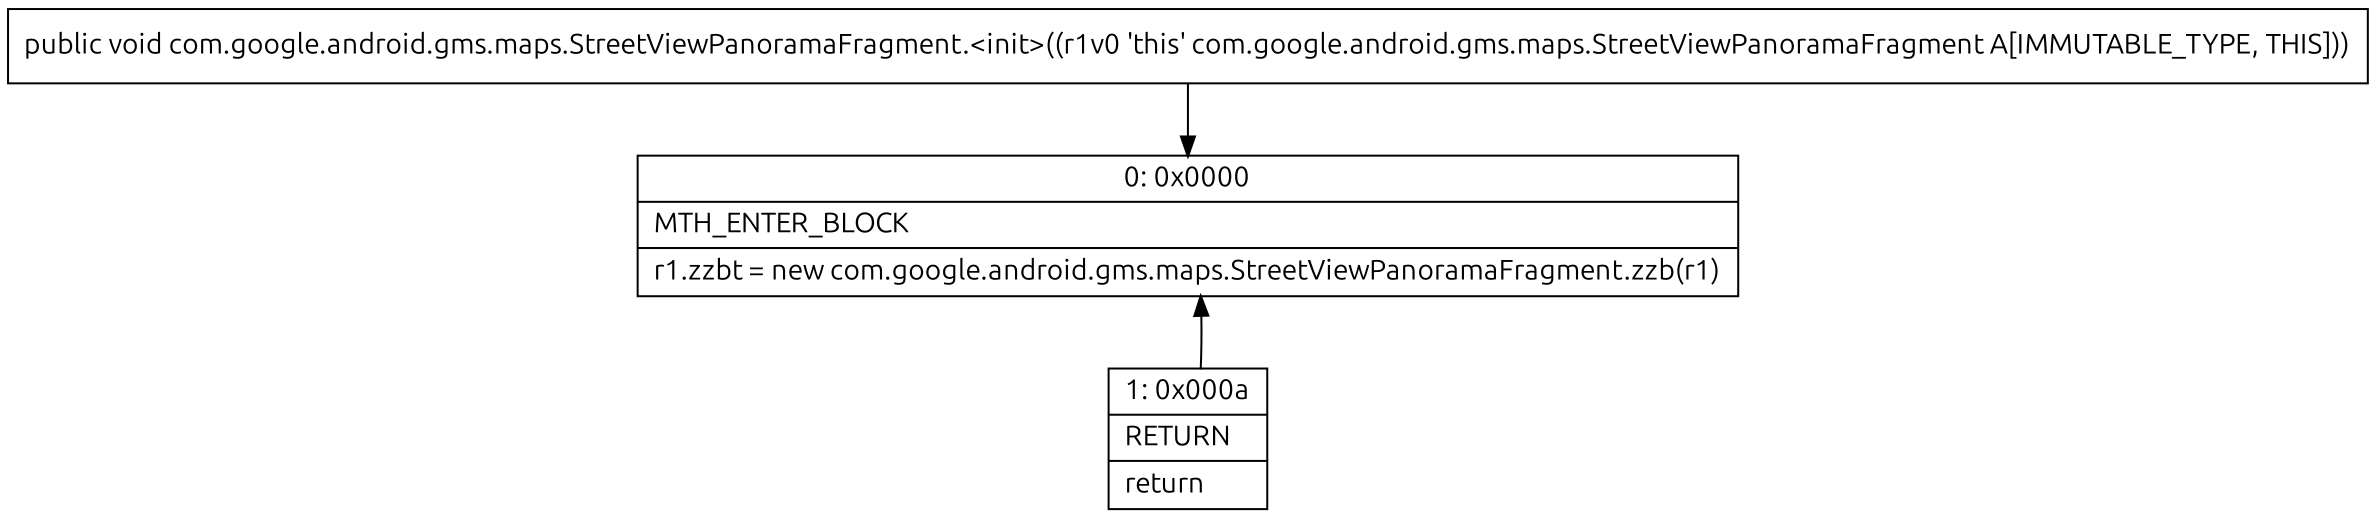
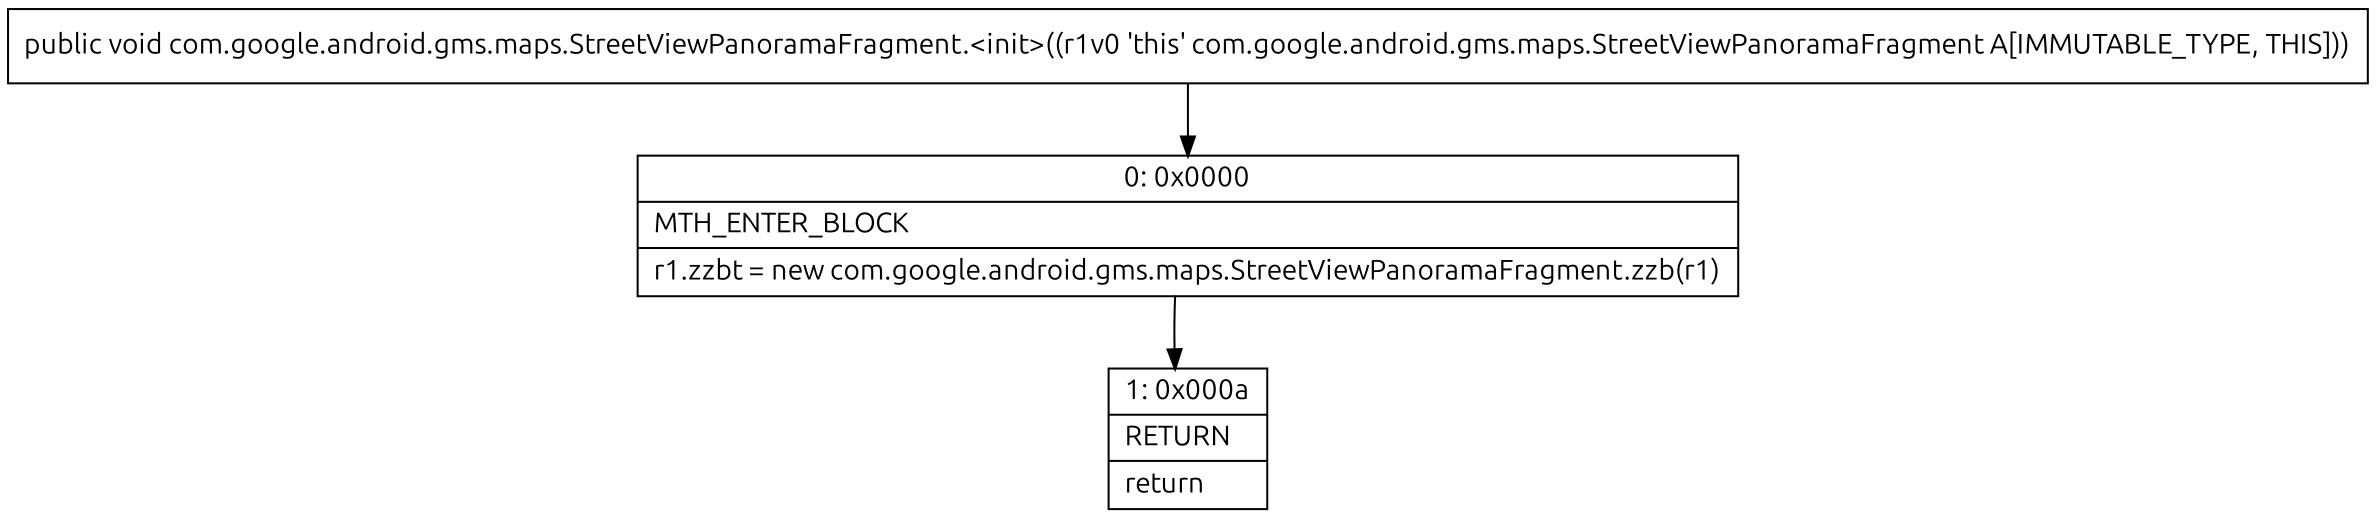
(1201, 343) -> (1174, 322)
